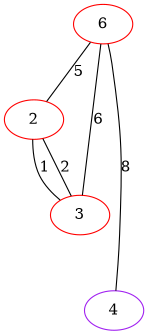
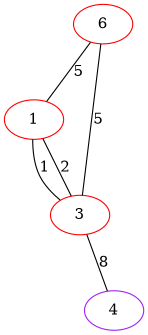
(34, 120) -> (34, 120)
(99, 120) -> (99, 120)
(121, 167) -> (97, 263)
